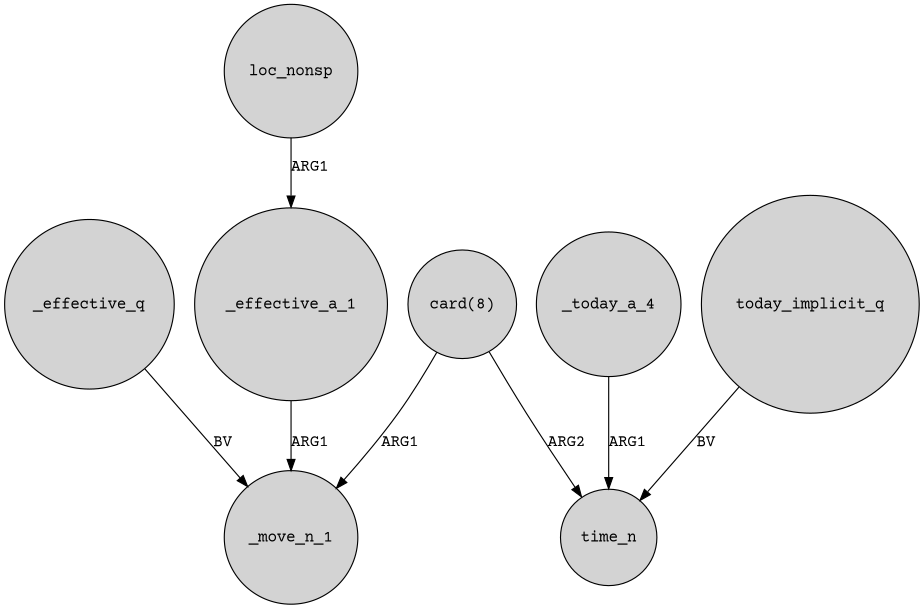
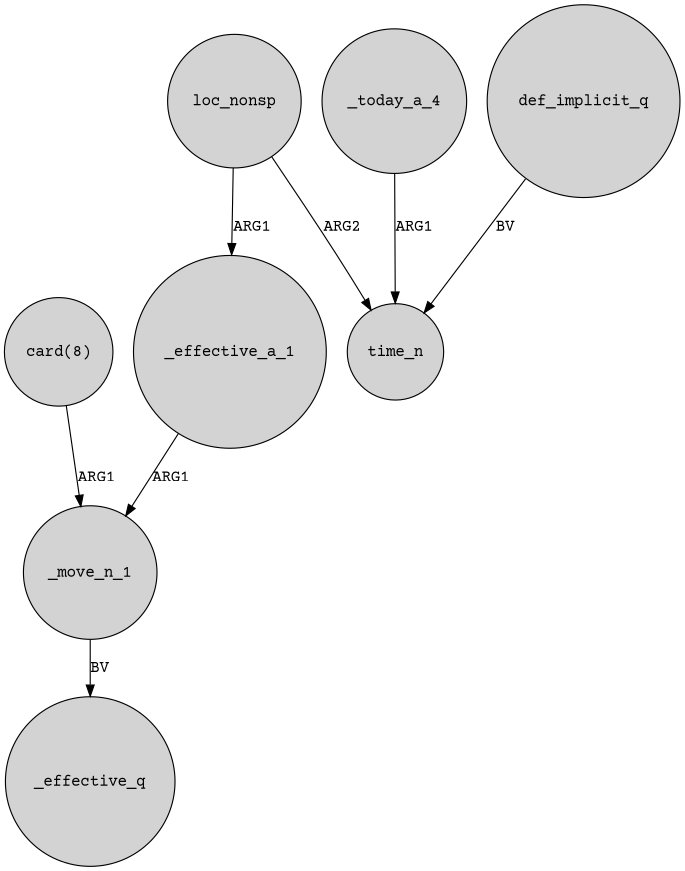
(810, 304) -> (584, 101)
(531, 420) -> (319, 228)
(192, 423) -> (90, 662)
